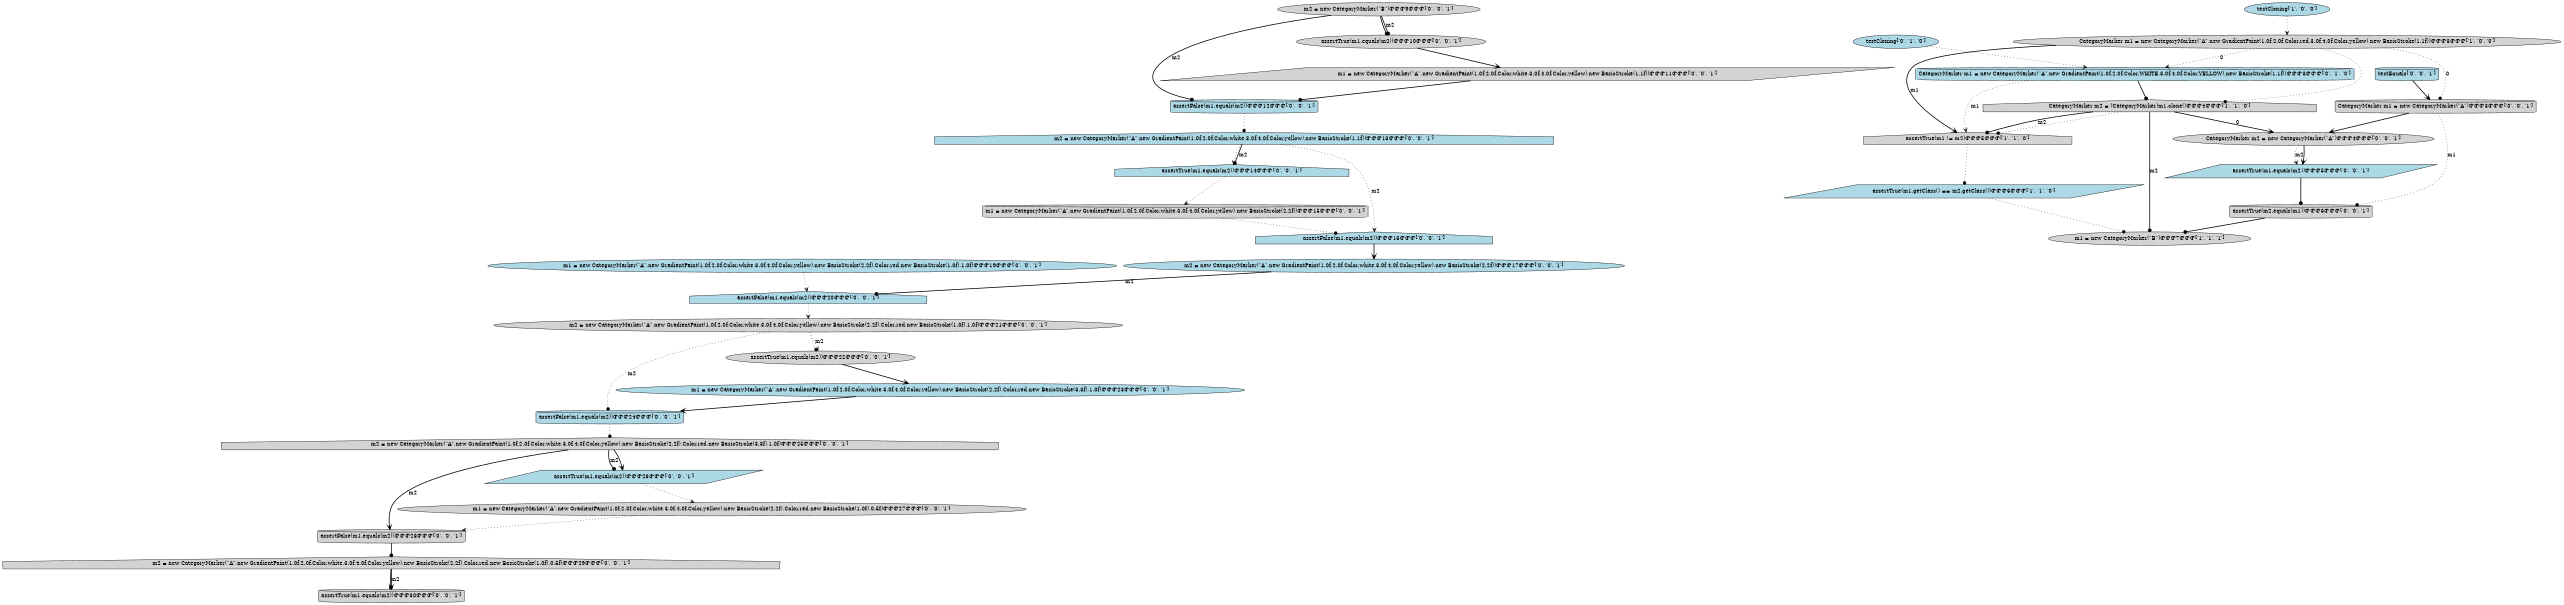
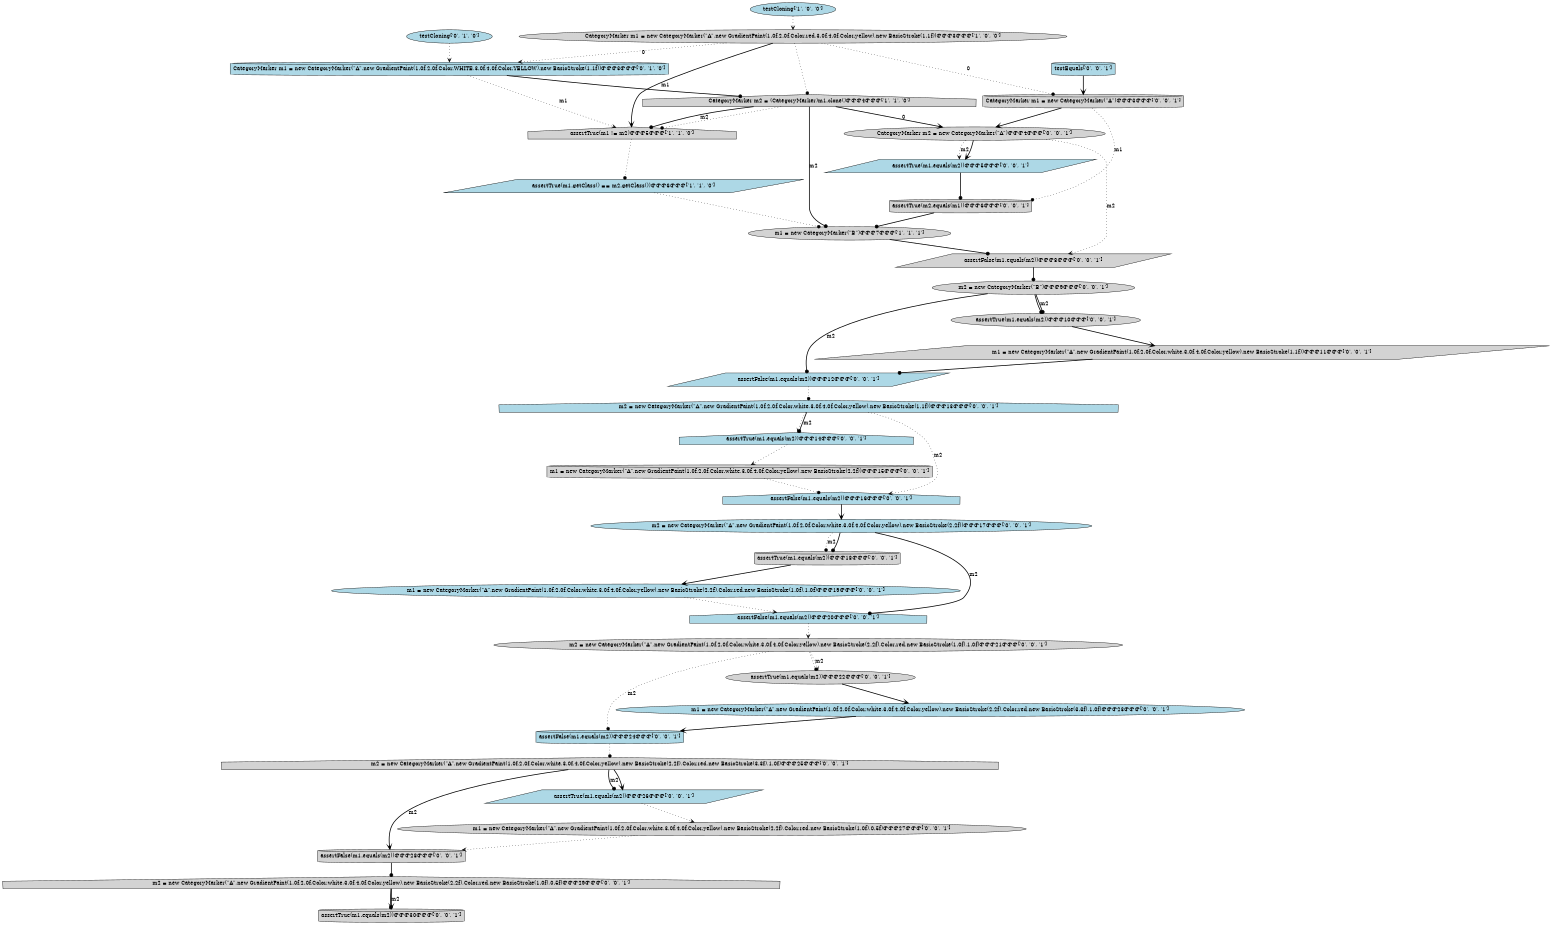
(1244, 106) -> (809, 380)
none -> (1033, 261)
none -> (827, 558)
